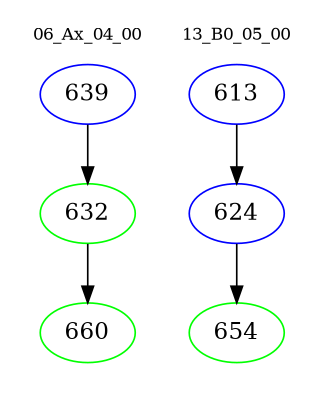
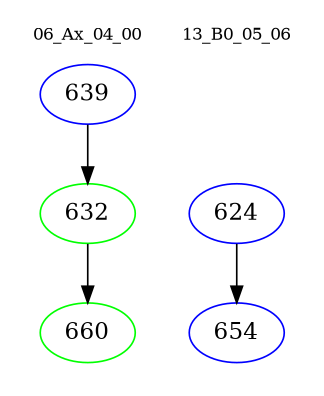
(237, 36) -> (237, 36)
(237, 94) -> none
(237, 333) -> (237, 333)
